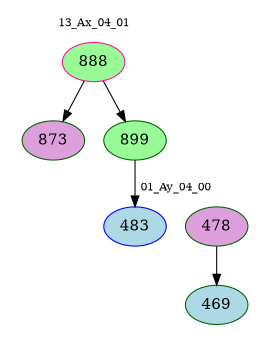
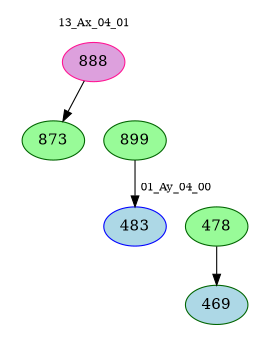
(94, 62) -> (94, 62)
(112, 96) -> none
(53, 140) -> (53, 140)
(217, 226) -> (217, 226)
